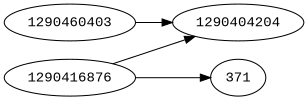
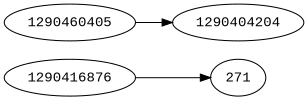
(70, 22) -> (70, 22)
(149, 52) -> none
(238, 78) -> (238, 78)
